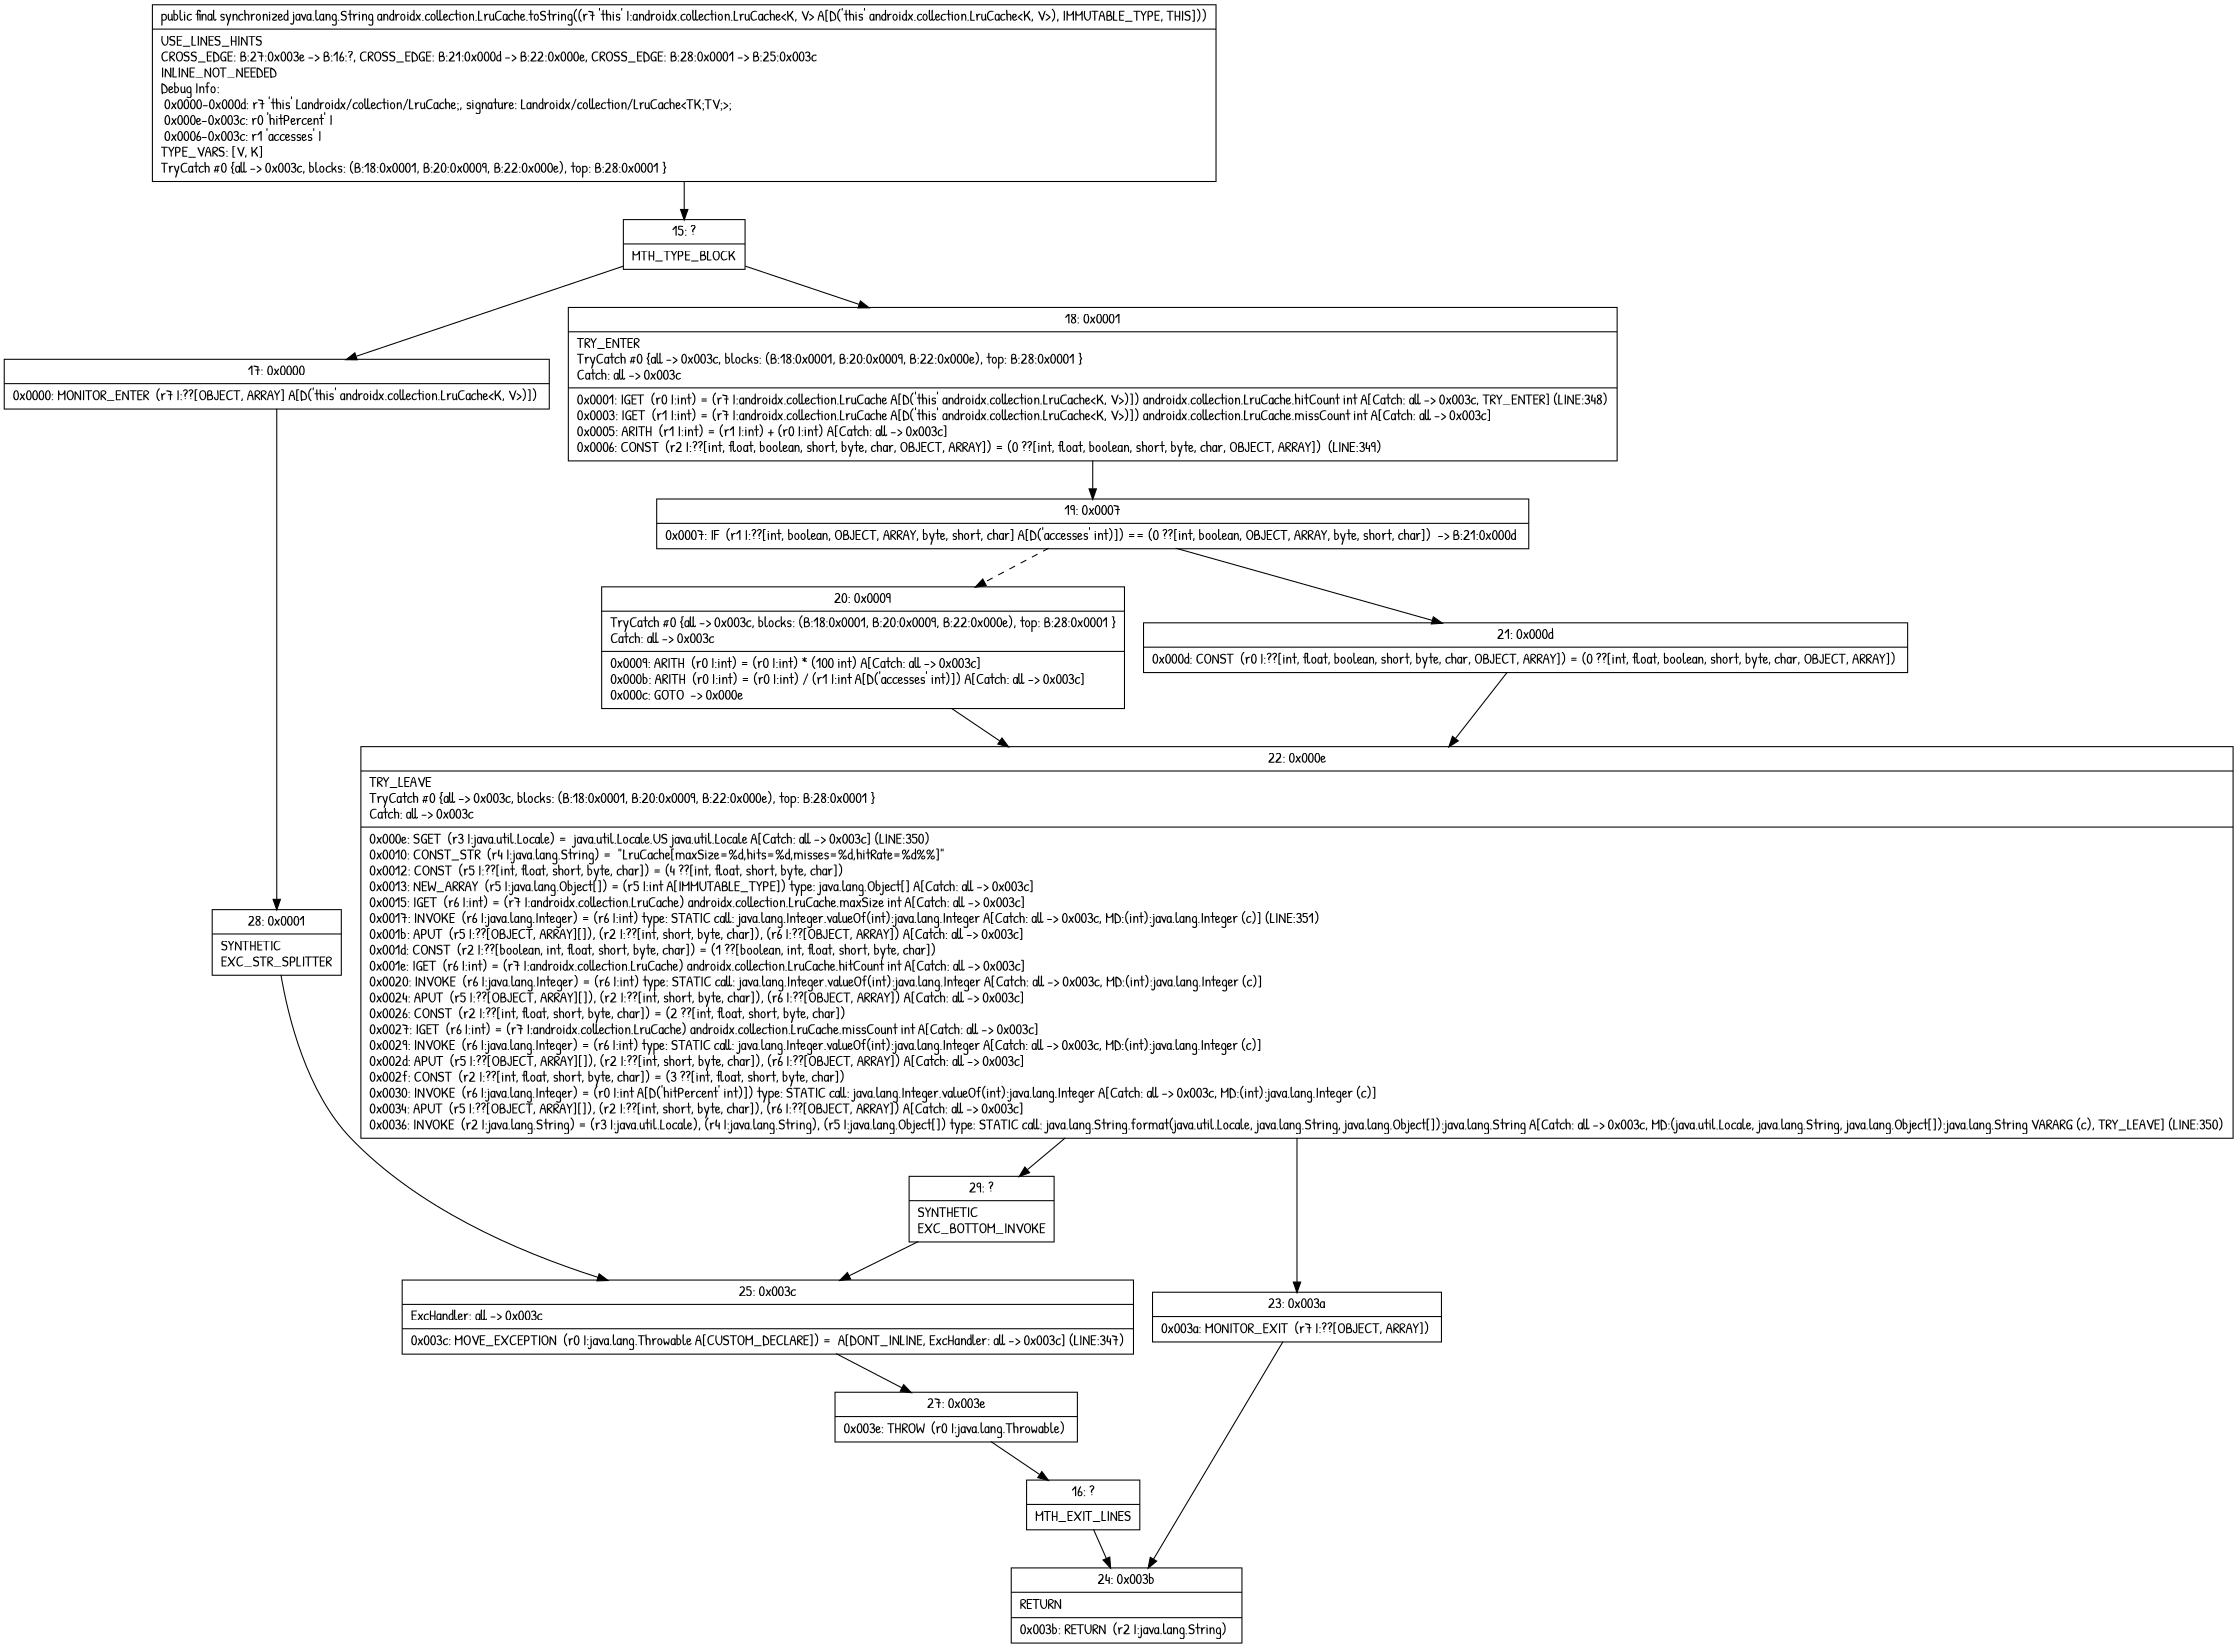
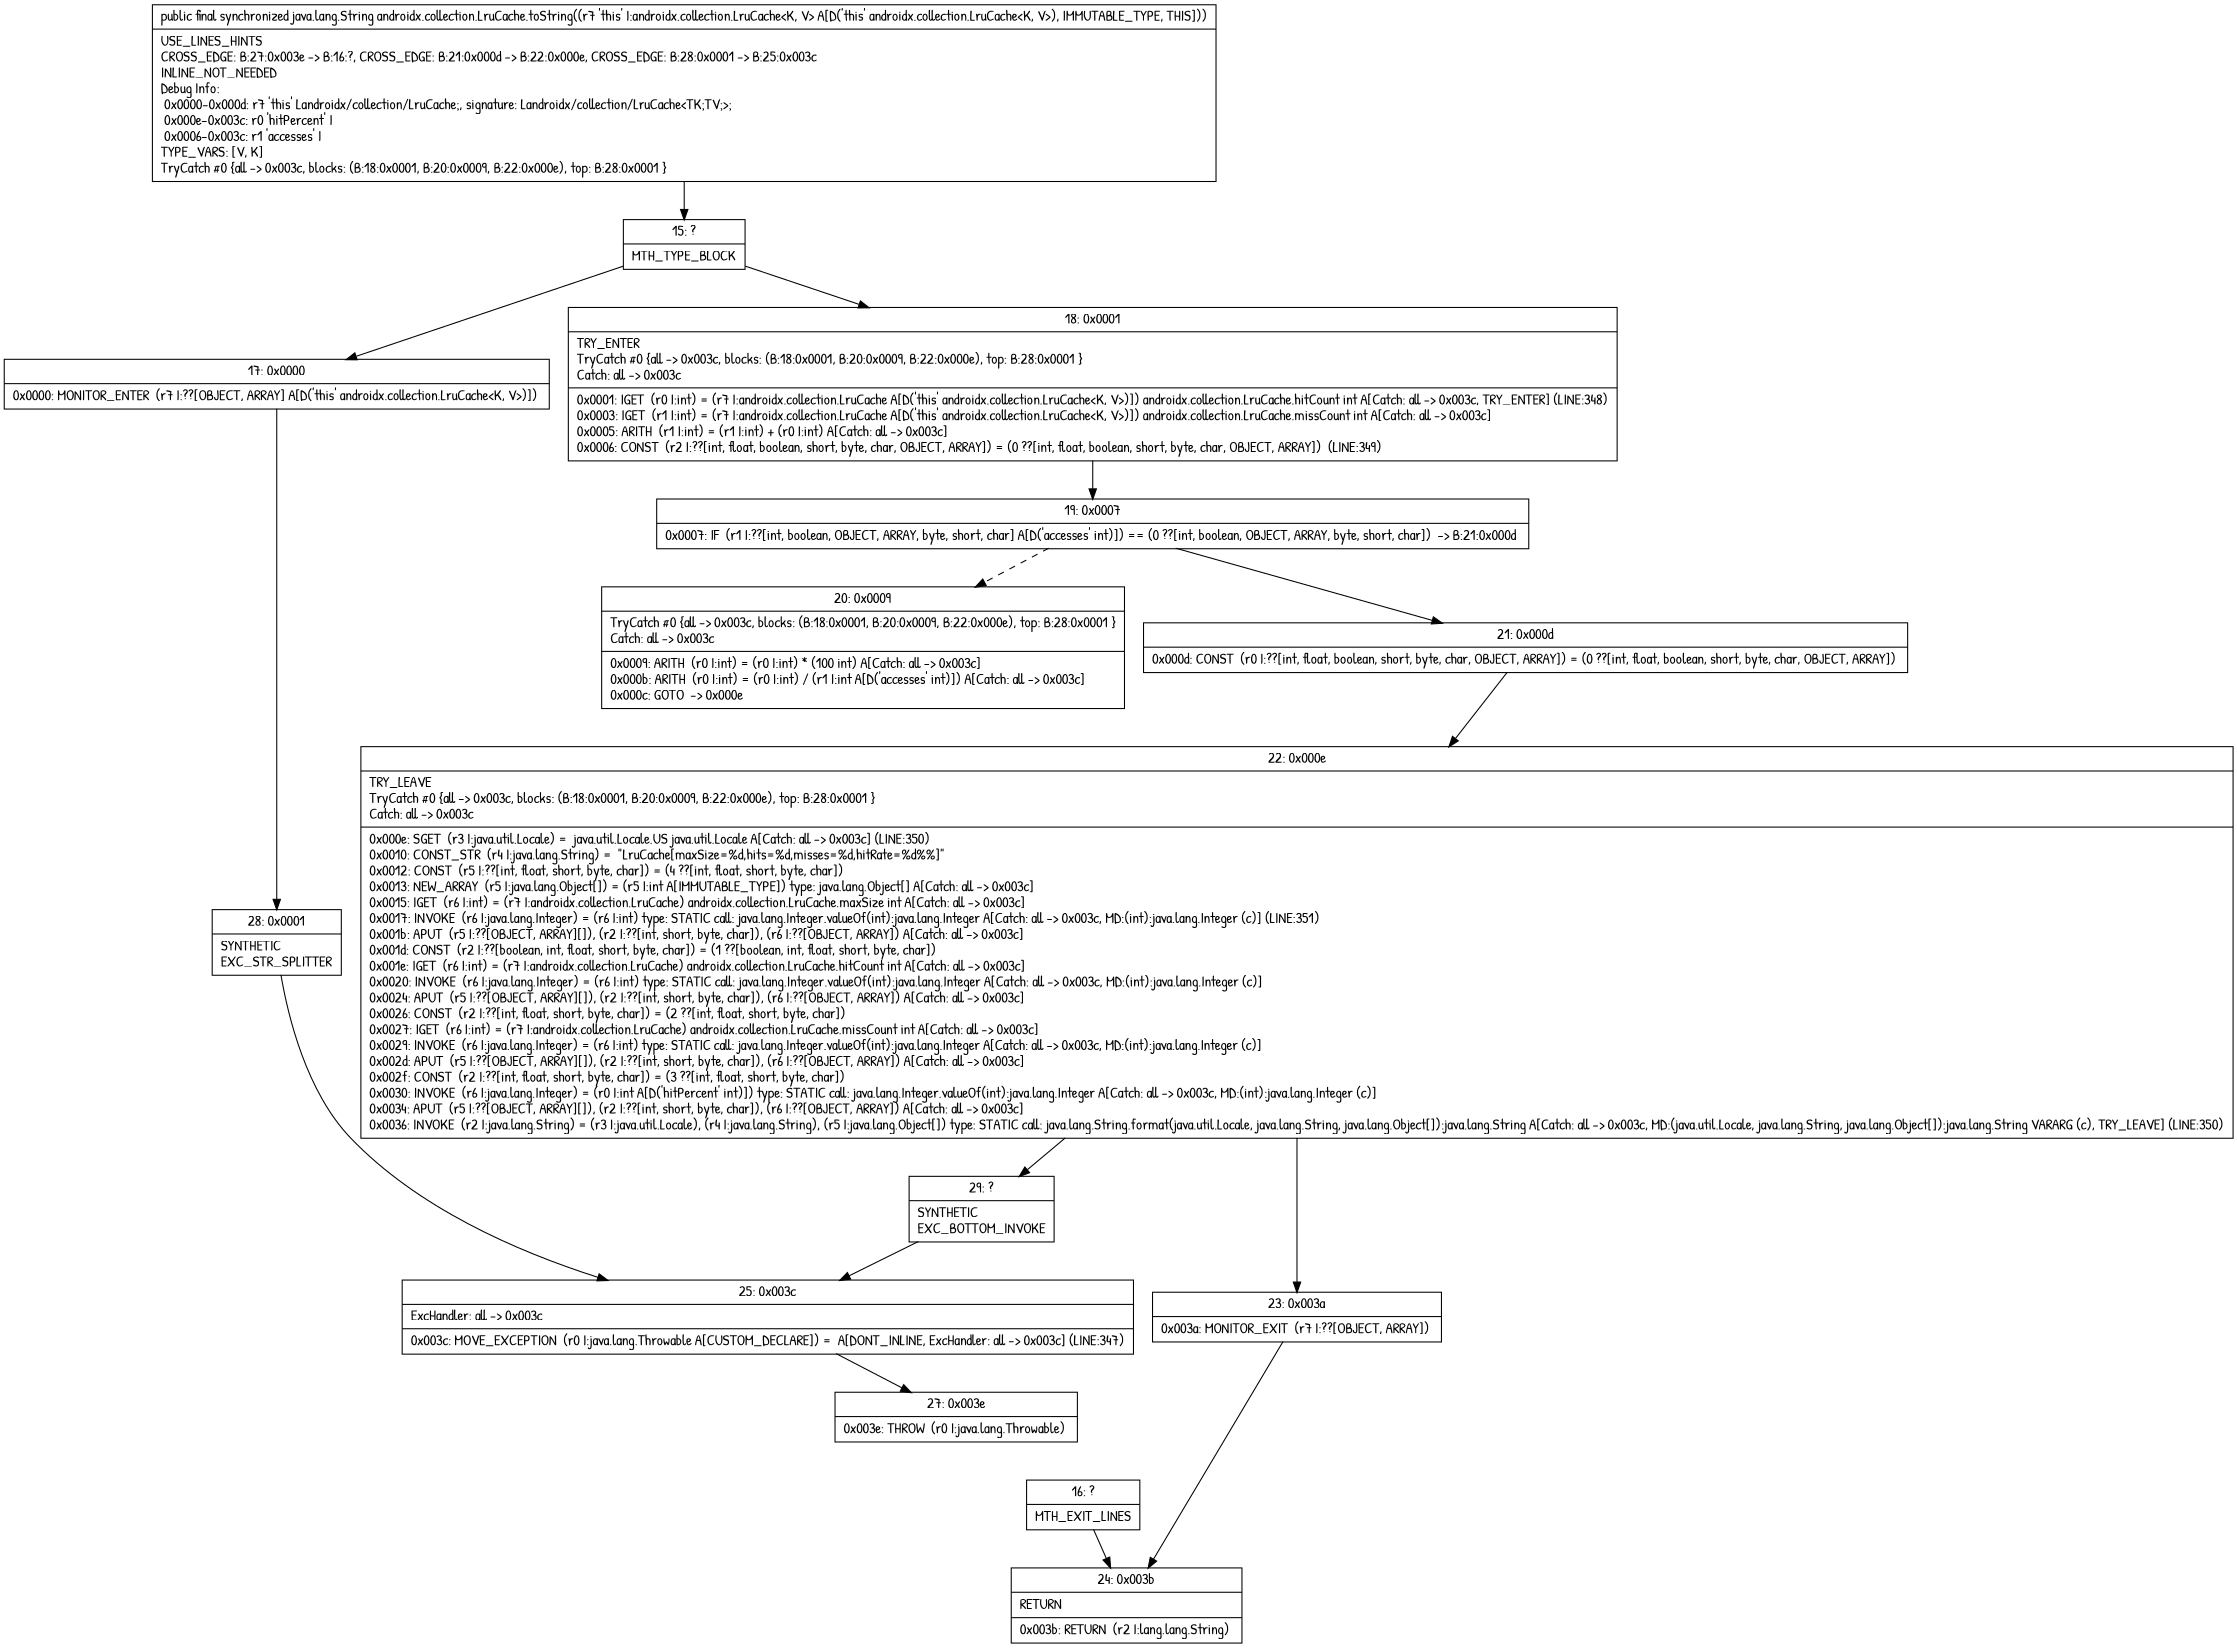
(976, 725) -> none
(1015, 1458) -> none
(1125, 1630) -> (1127, 1630)
